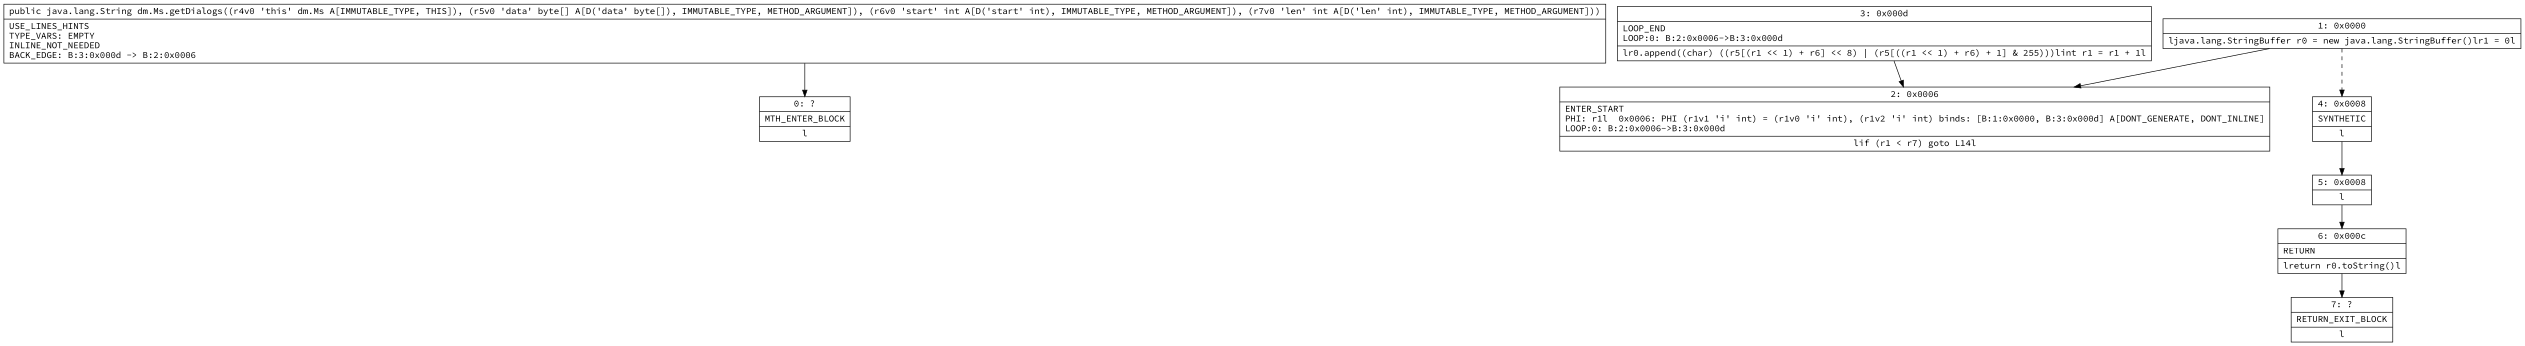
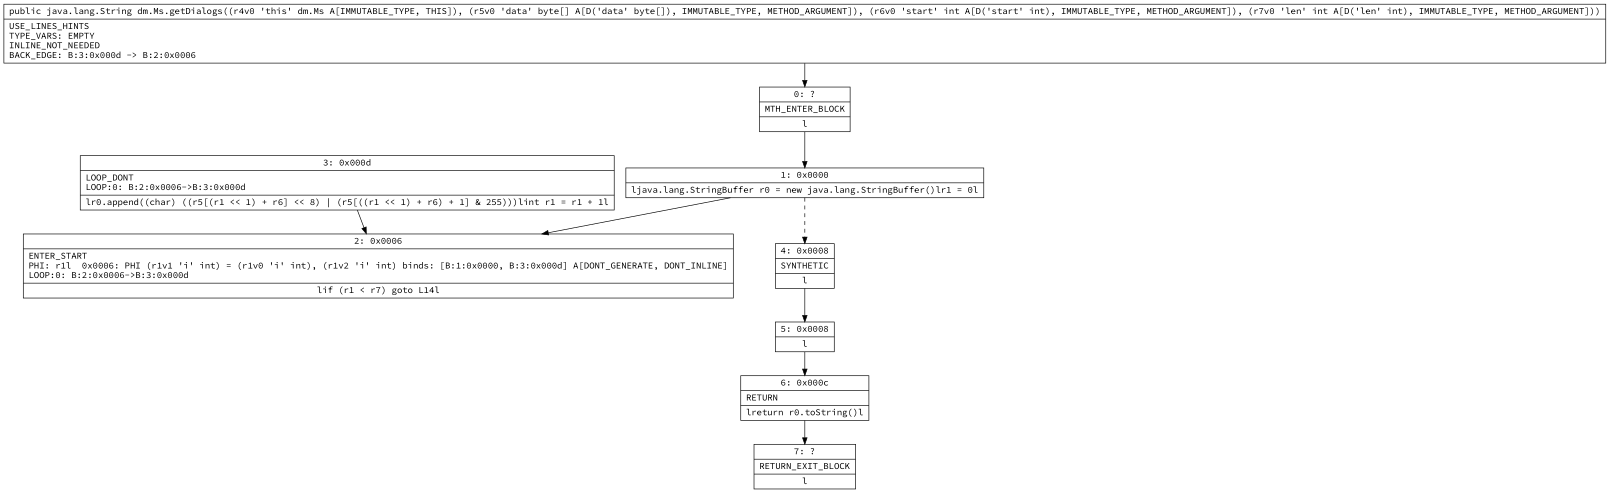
(1644, 28) -> (110, 178)
none -> (805, 147)
